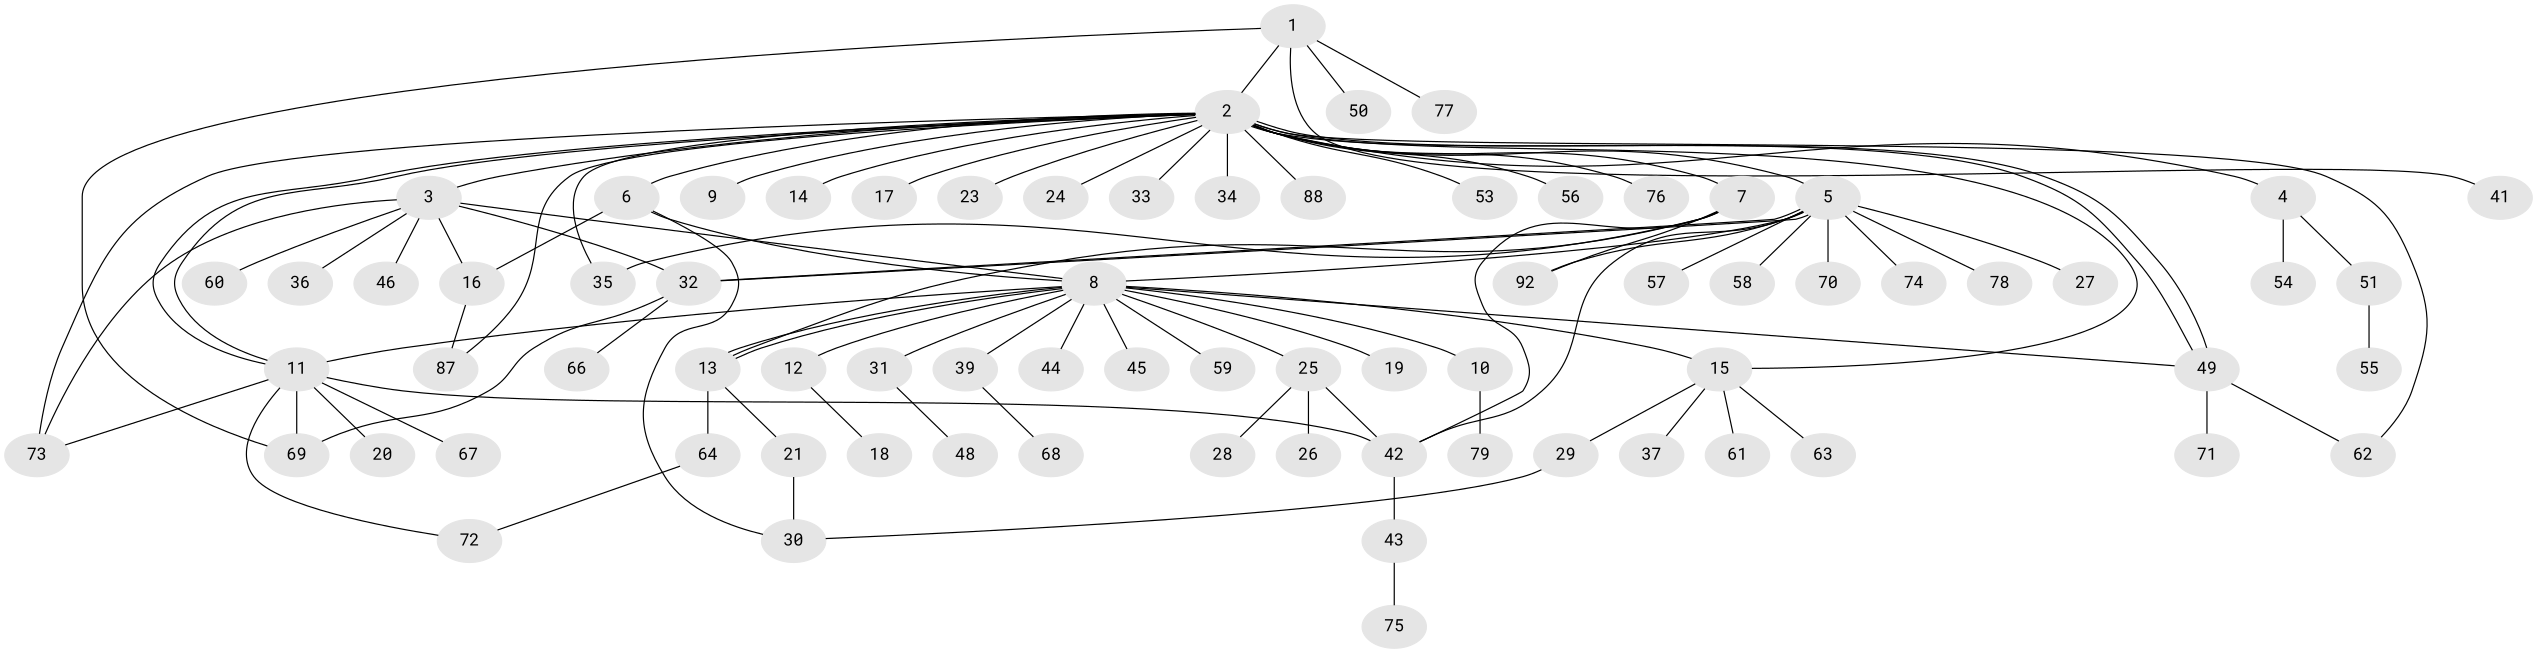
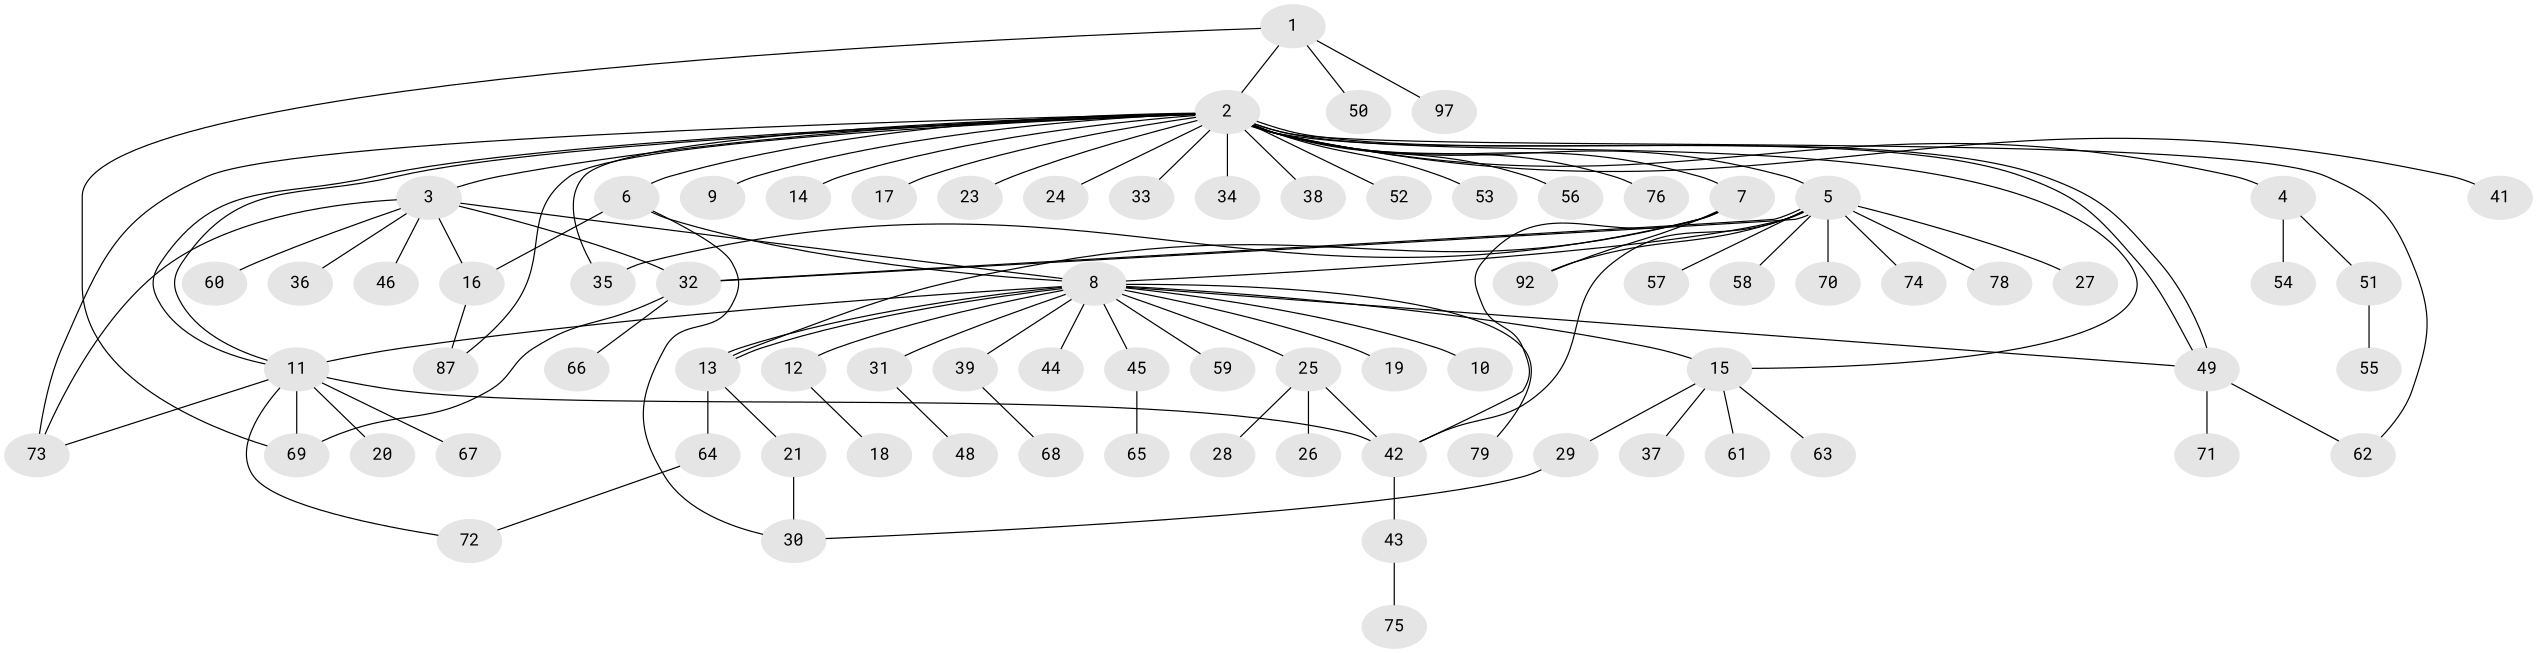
(1444, 112) -> (1444, 112)
(1848, 175) -> (1710, 168)
(1313, 198) -> (1313, 198)
none -> (1399, 198)
(1480, 404) -> (1380, 299)
none -> (1137, 455)
